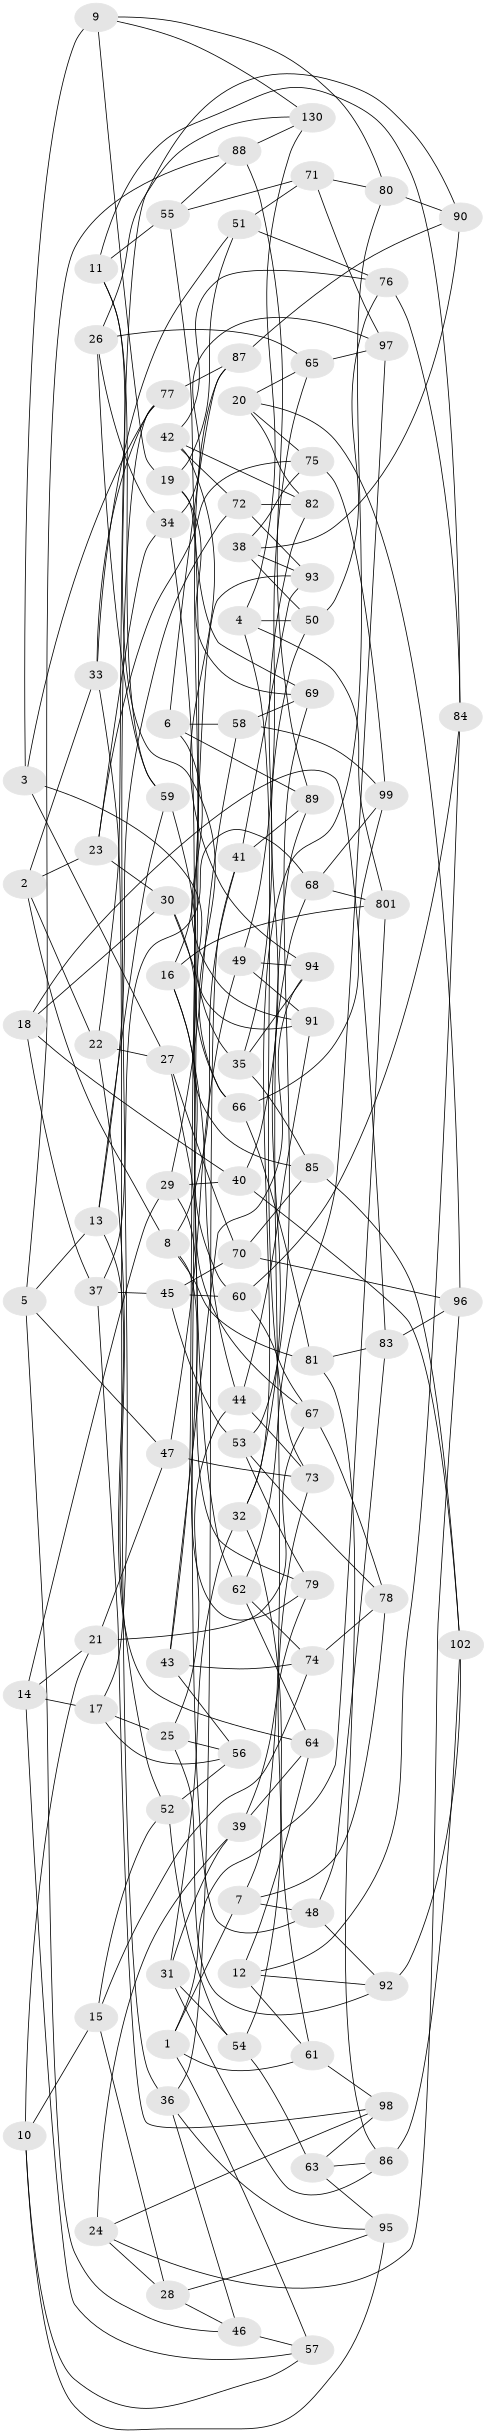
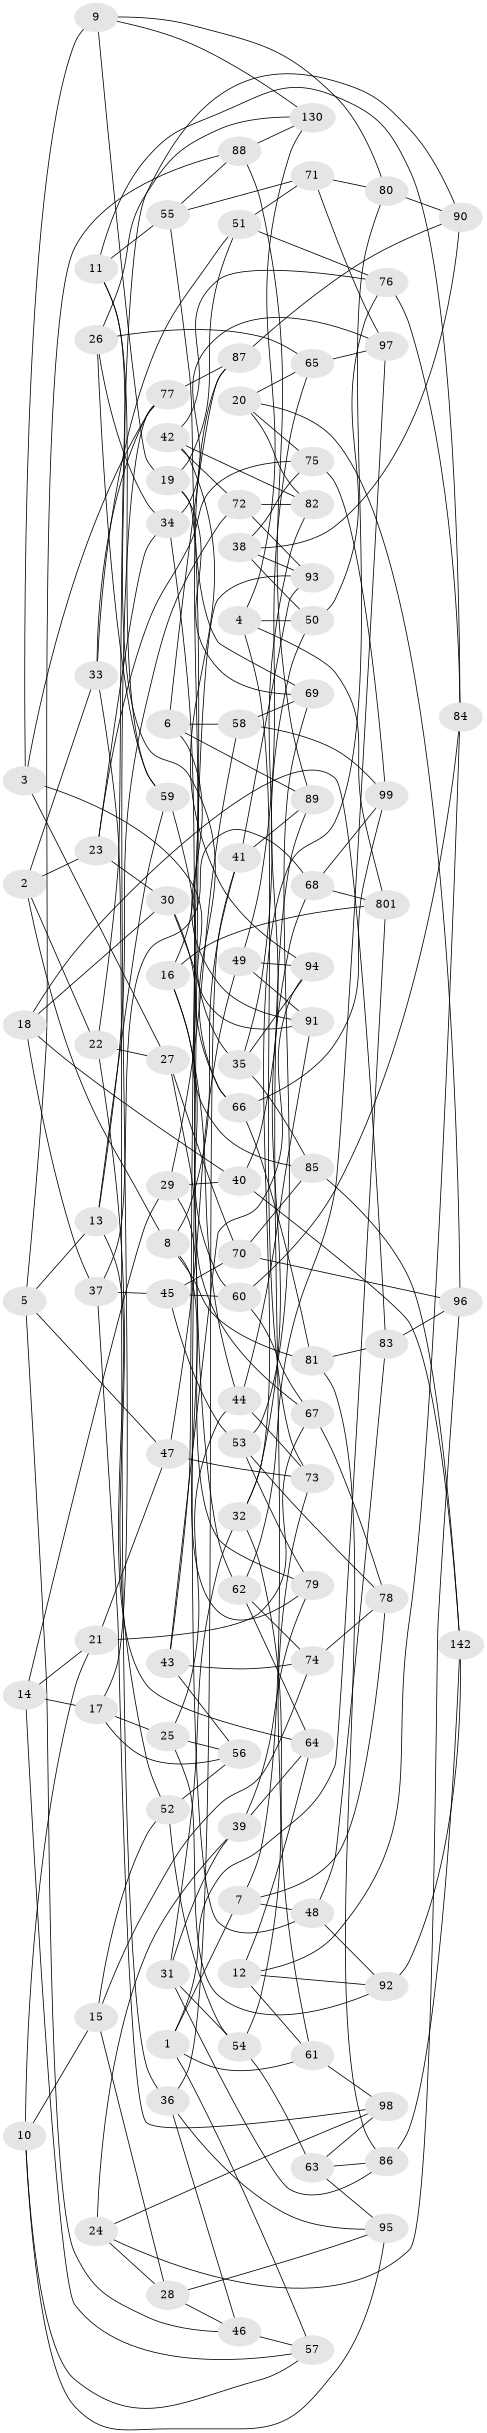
(461, 1645) -> (461, 1645)
